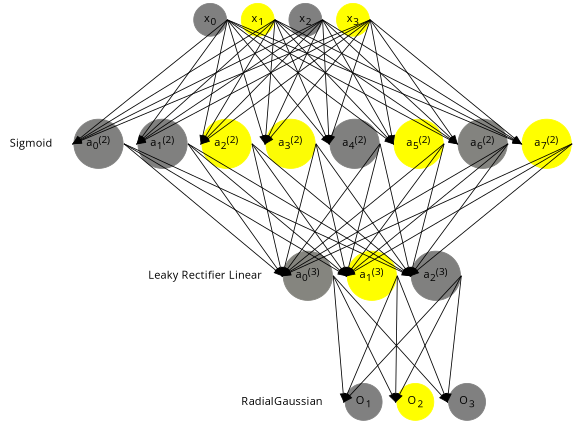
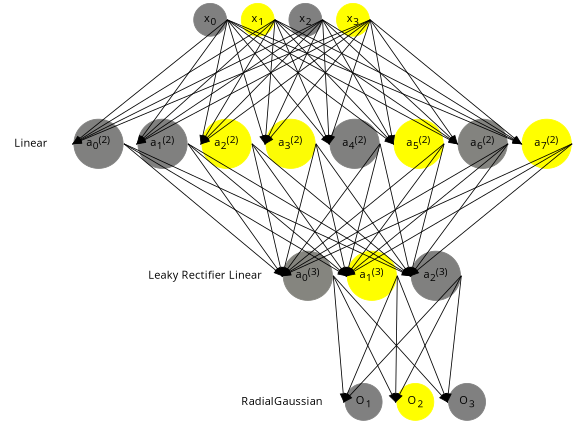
(31, 144) -> (31, 144)
